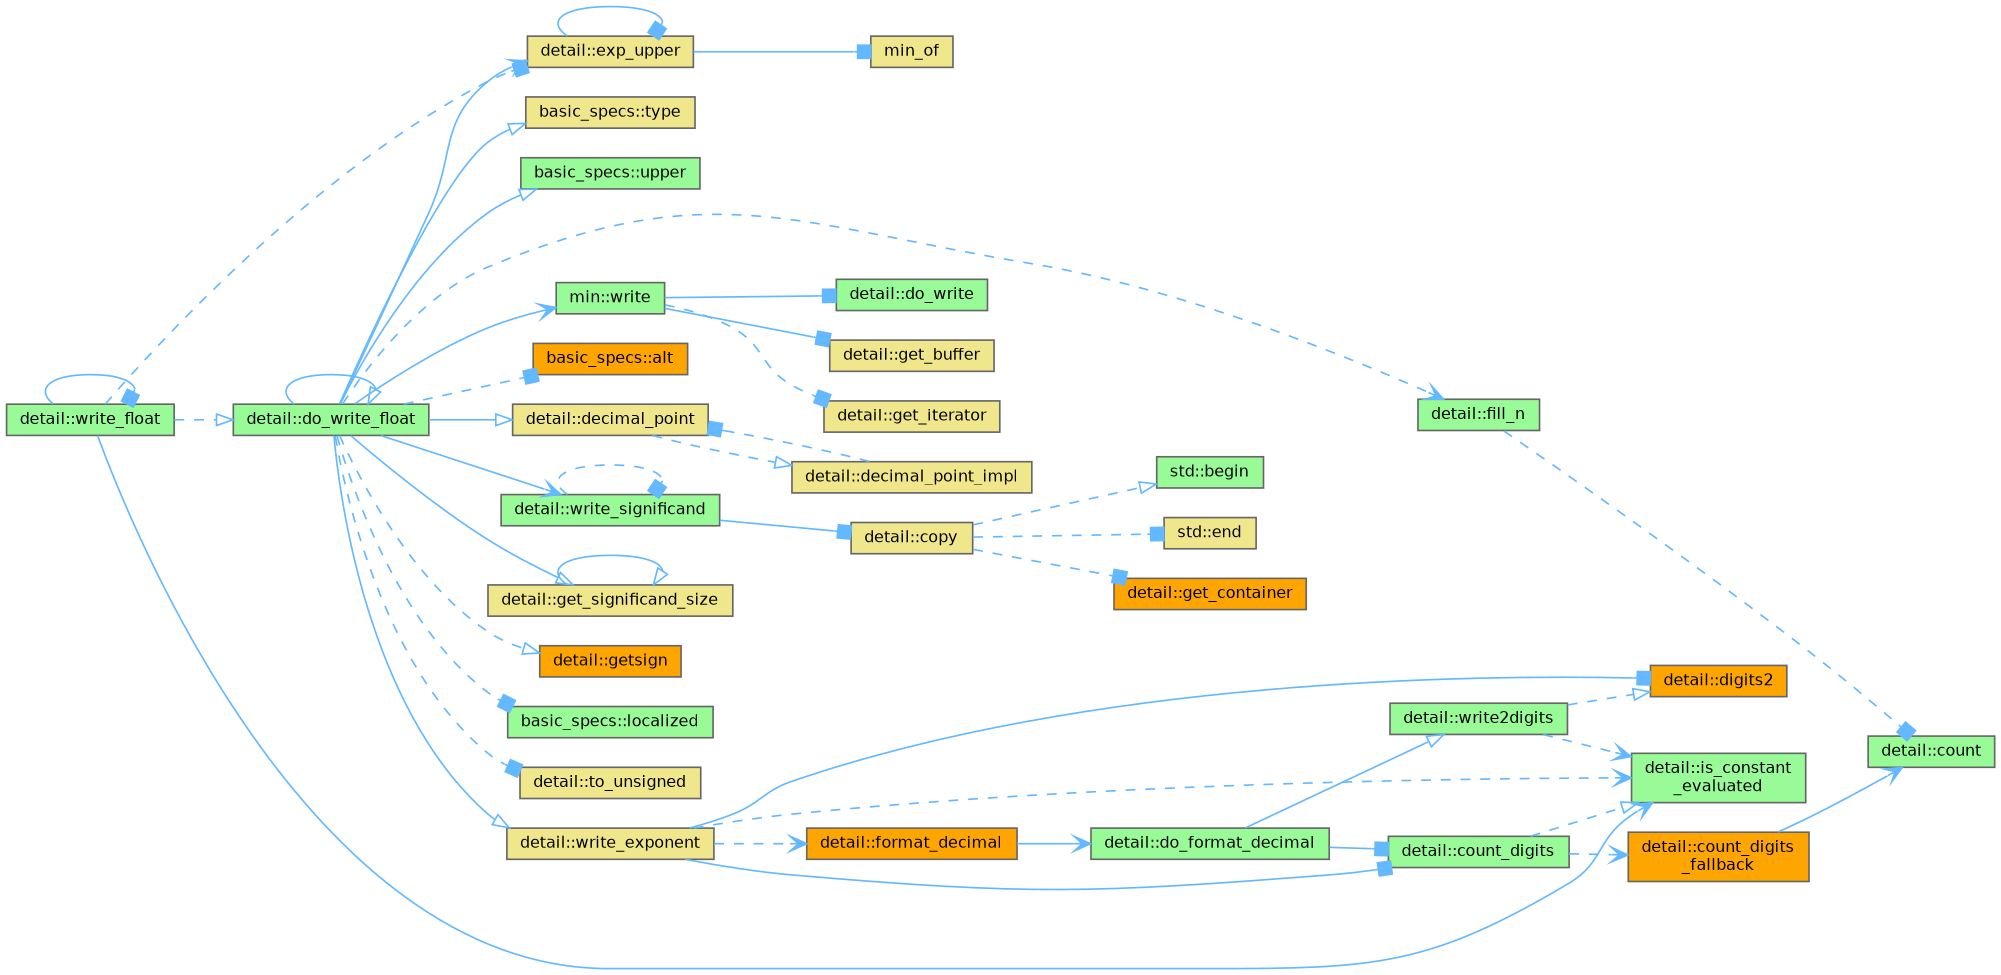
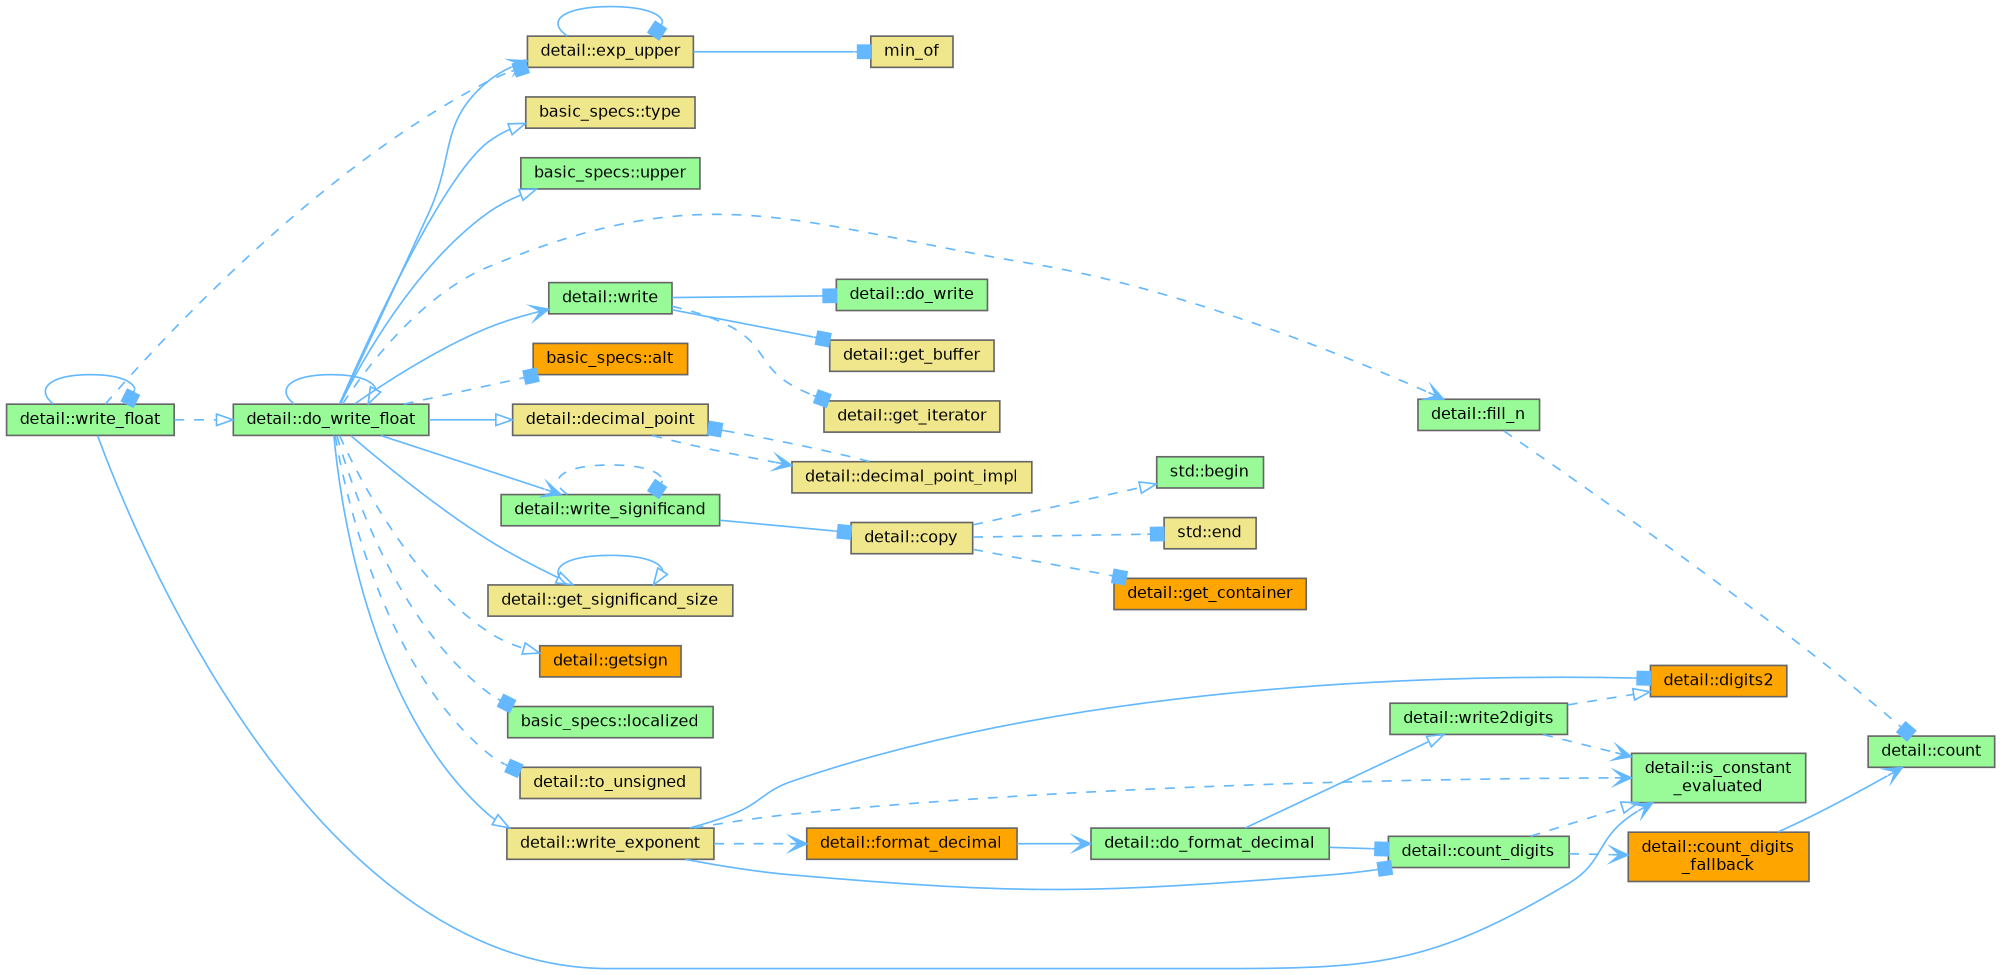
(610, 298) -> (610, 298)
(714, 450) -> (714, 450)
